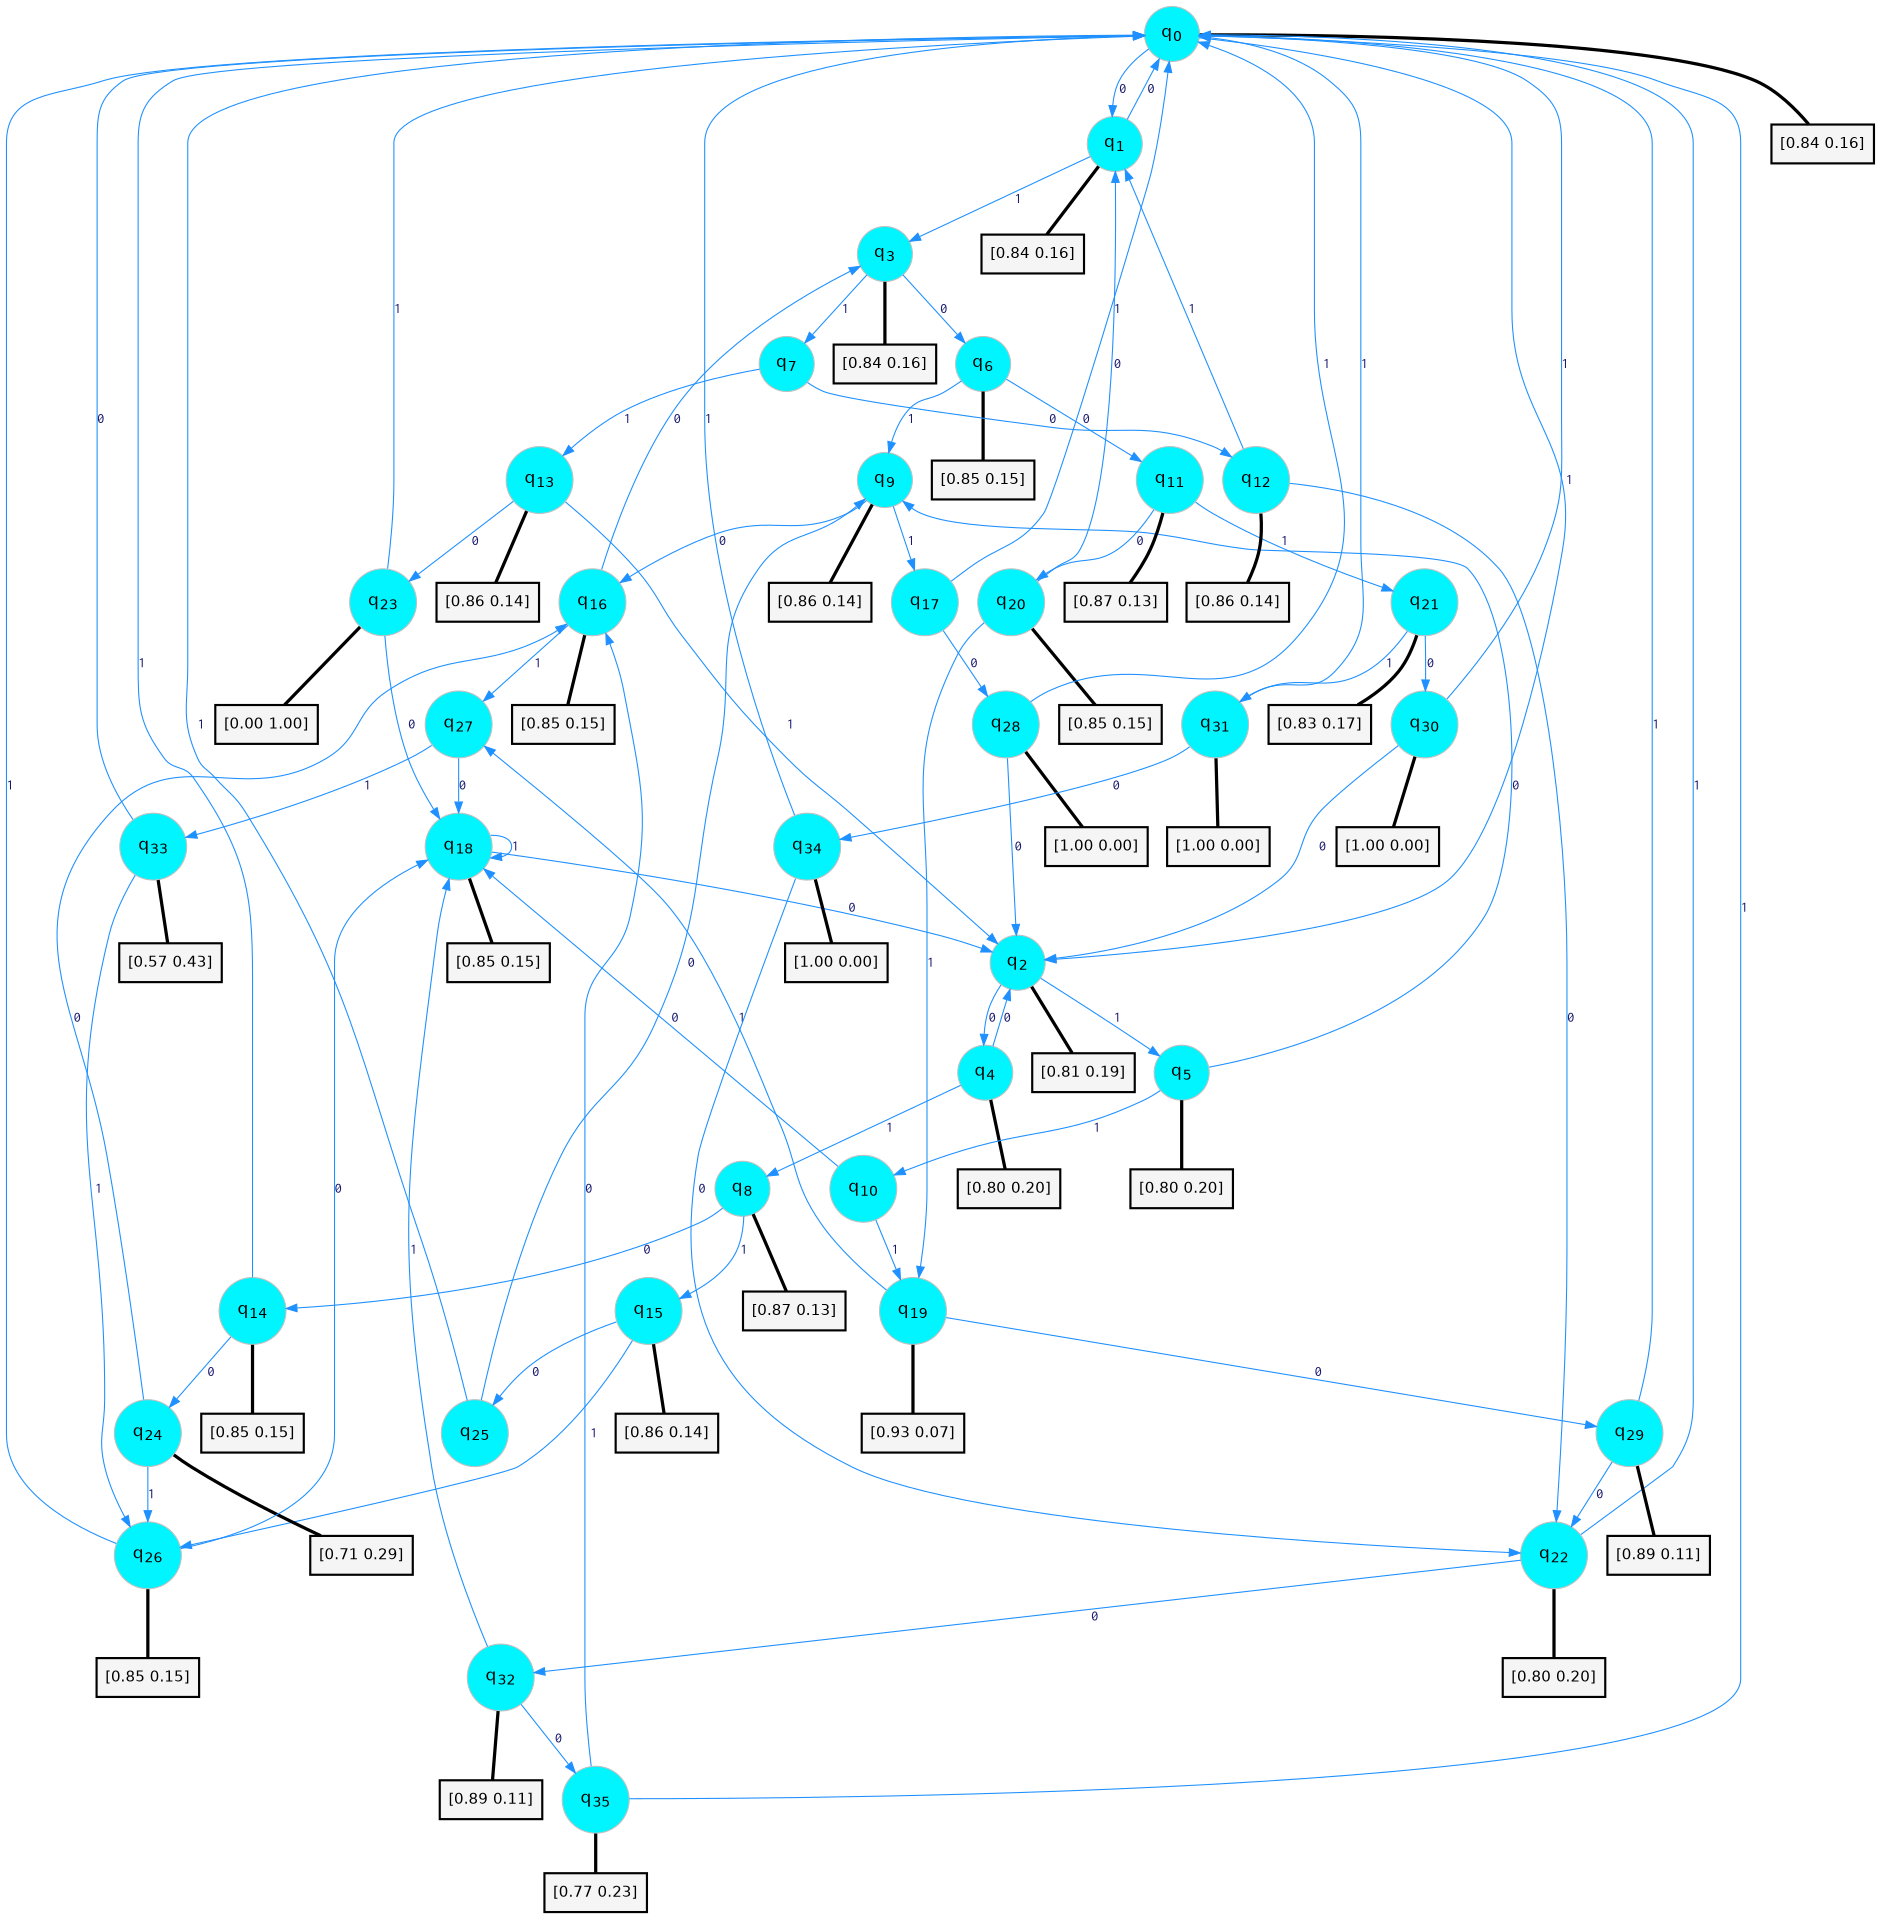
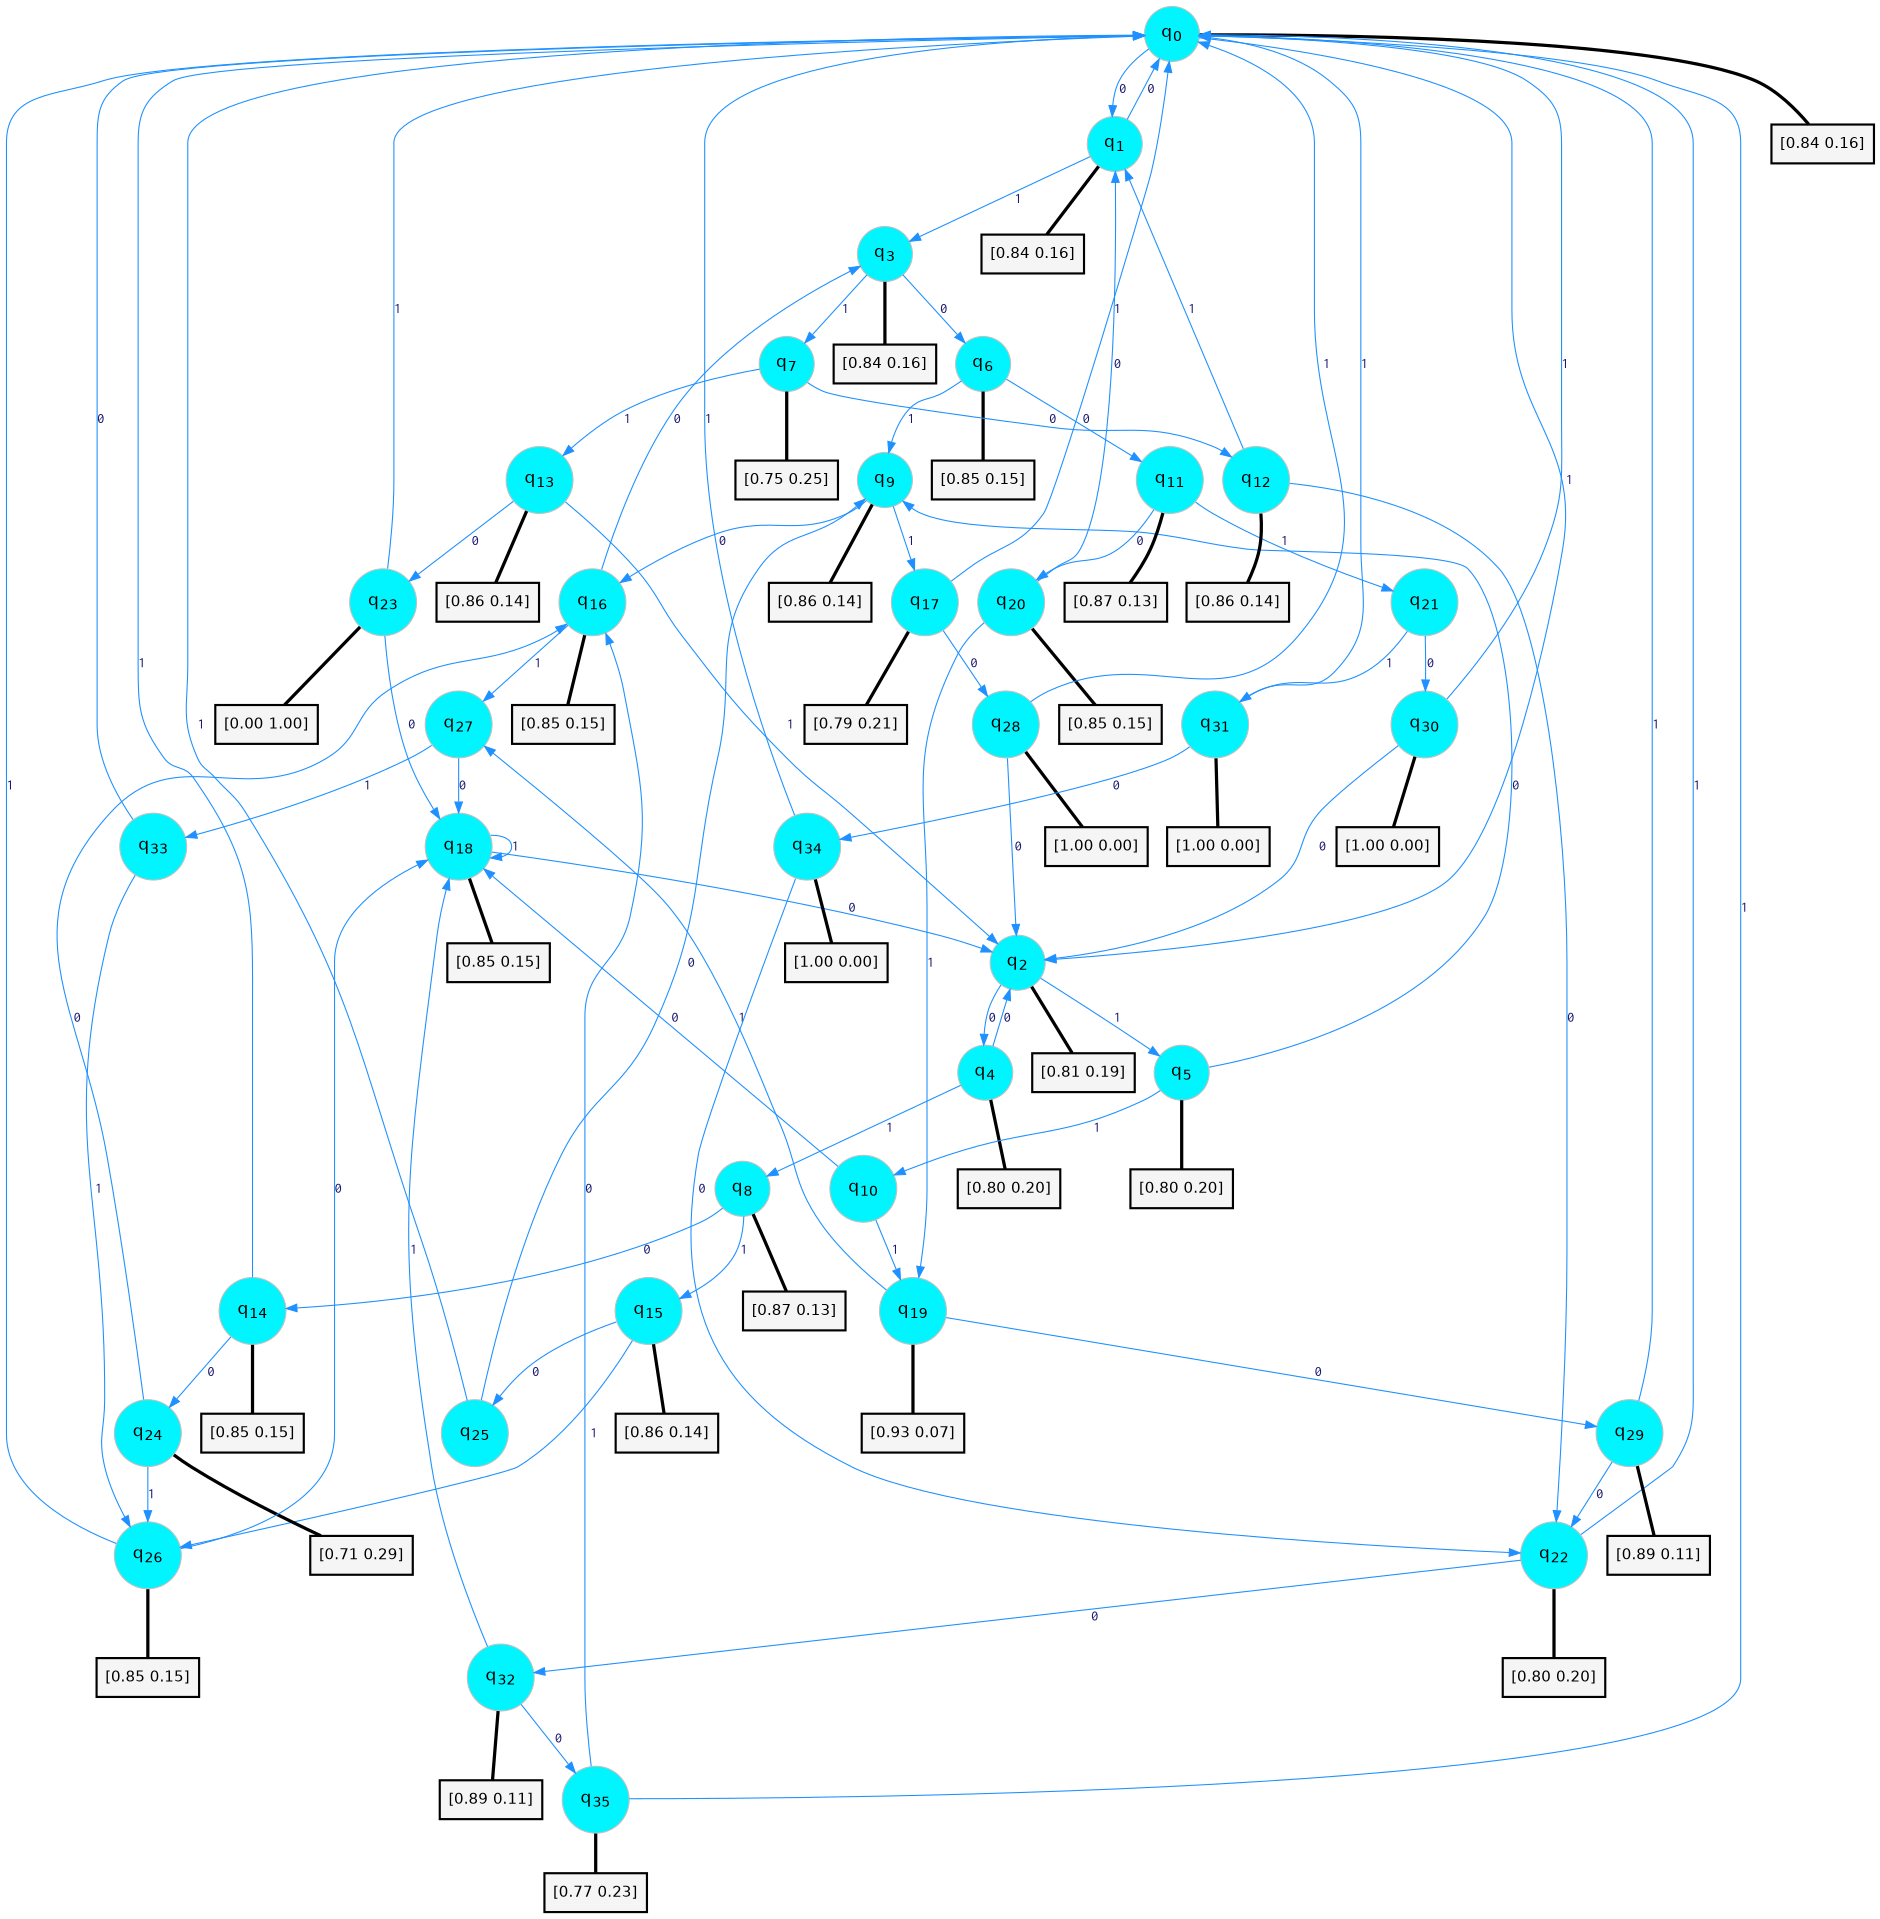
none -> (787, 480)
none -> (856, 724)
(1320, 724) -> none
(171, 963) -> none
